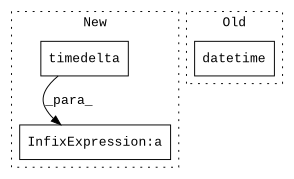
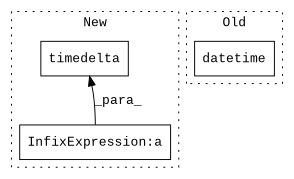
(44, 96) -> (95, 105)
